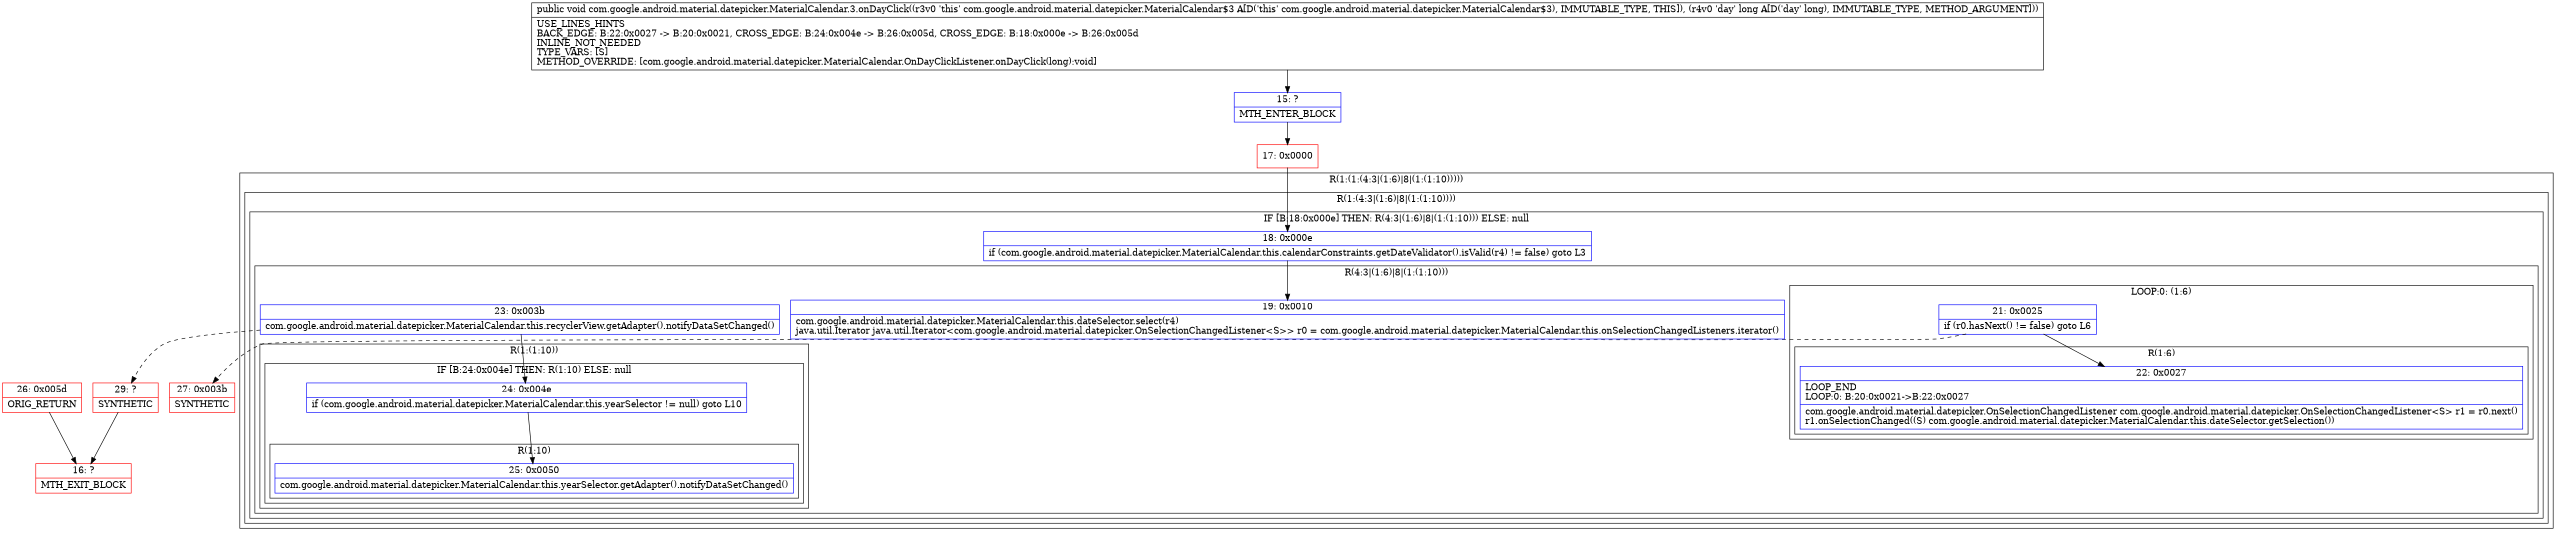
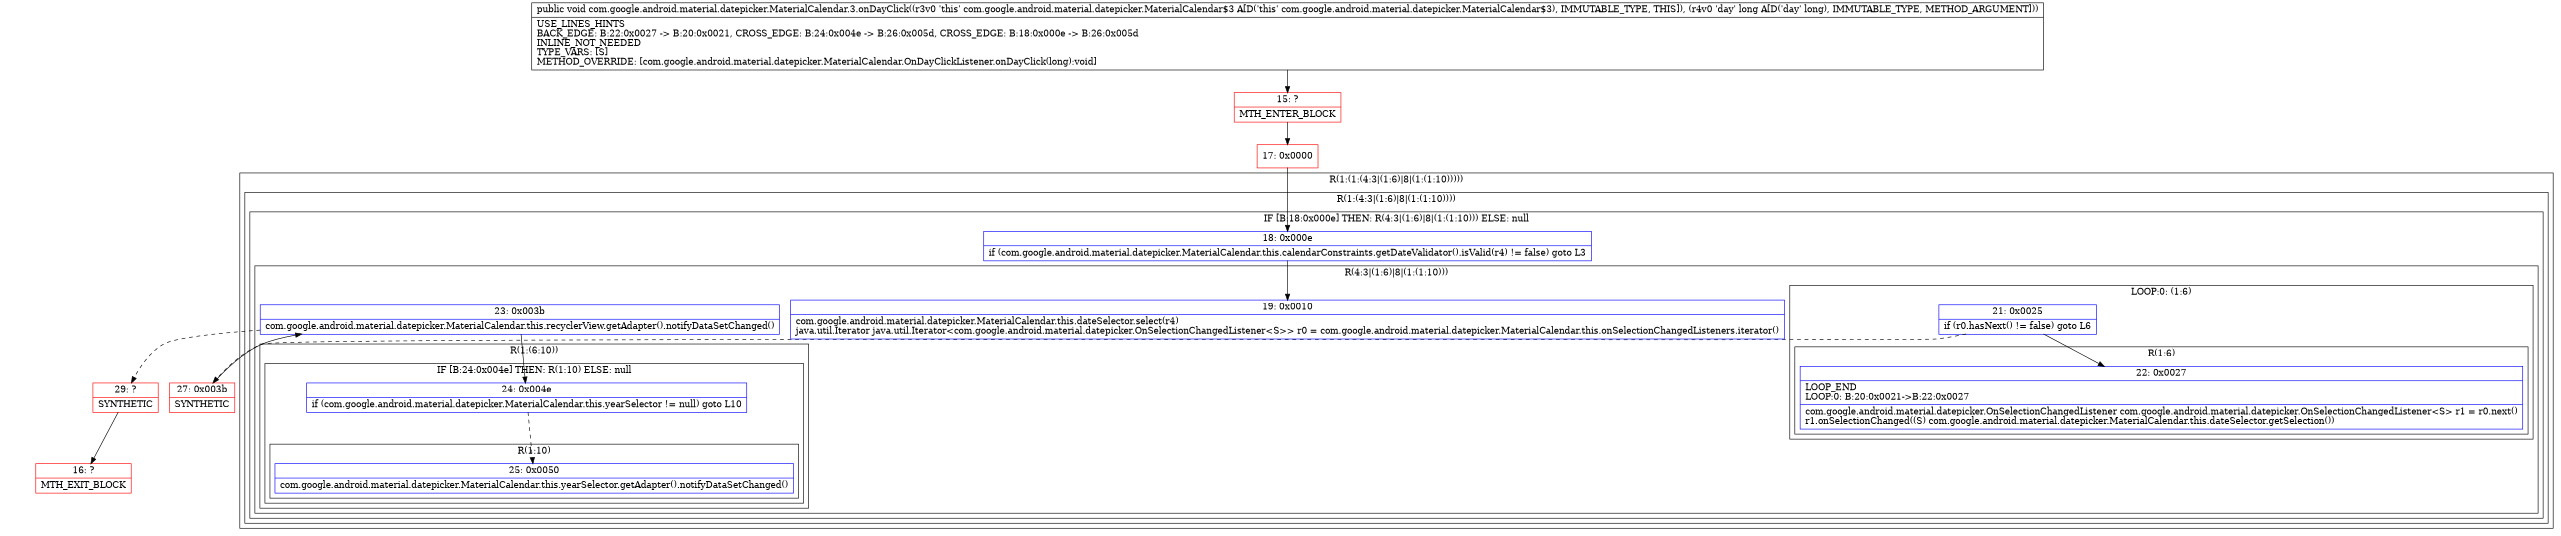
(1288, 107) -> (1288, 107)
none -> (250, 351)
(534, 351) -> (534, 351)
(42, 398) -> none
(530, 435) -> (530, 435)
